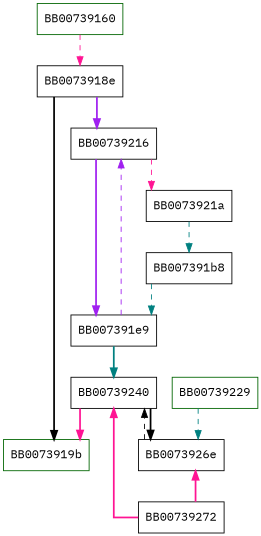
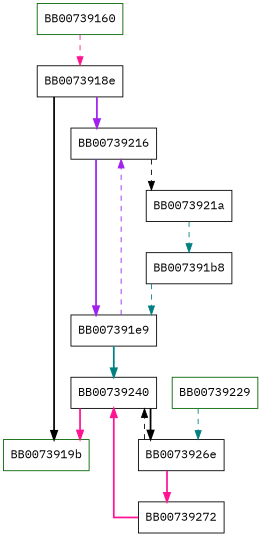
(151, 170) -> (151, 170)
(196, 491) -> (167, 482)
